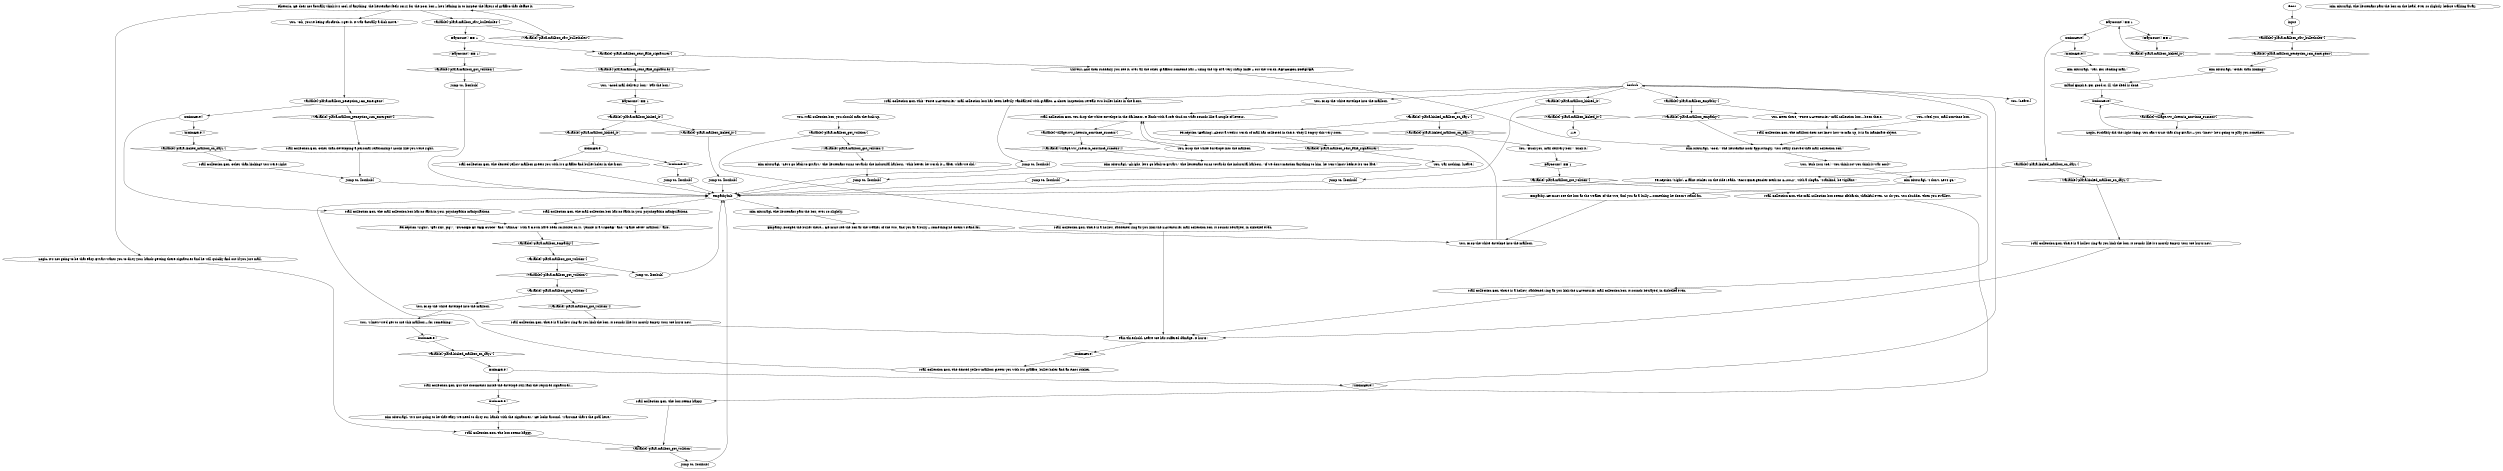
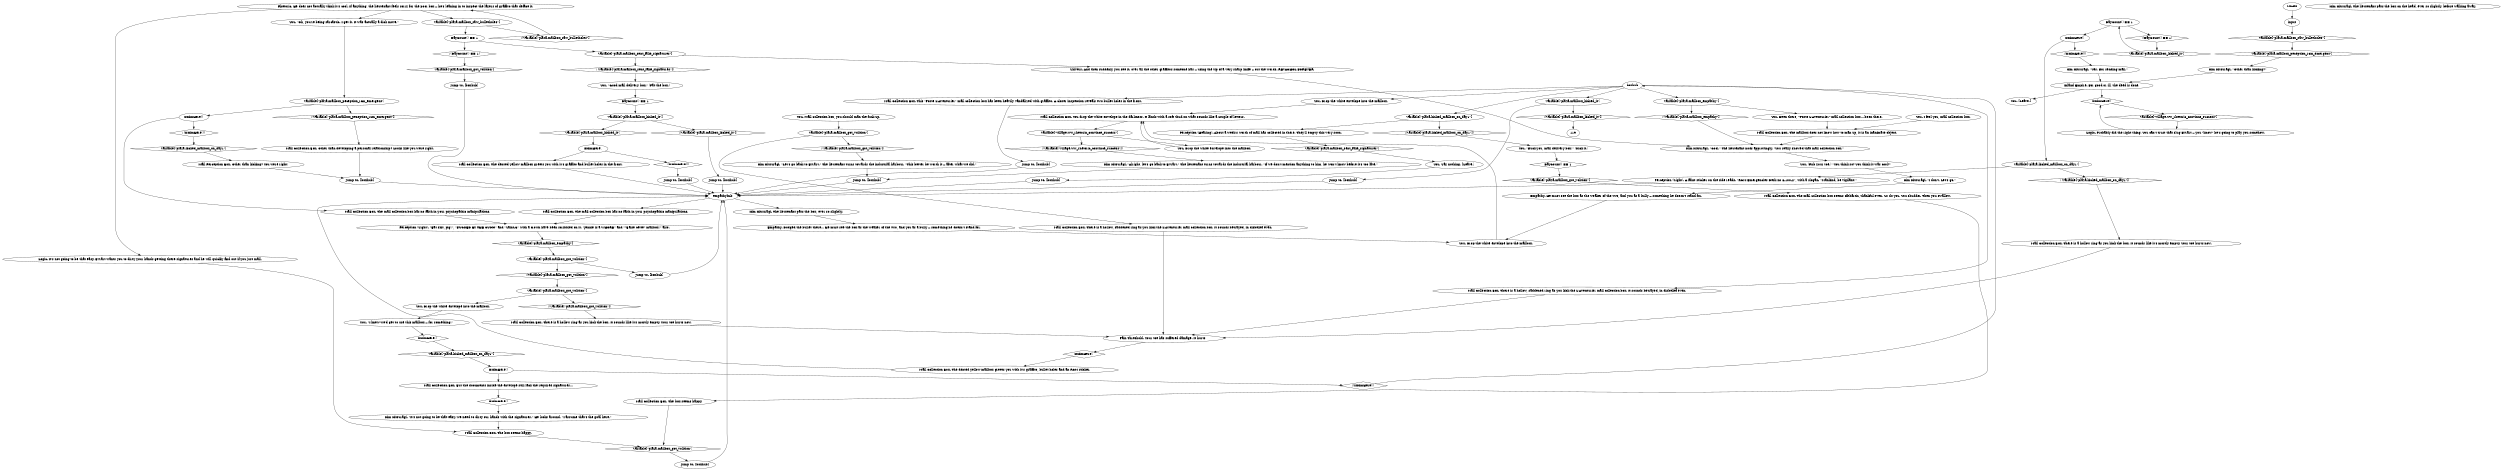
(2292, 7) -> (2292, 7)
(1898, 92) -> (2059, 94)
(1943, 117) -> (1943, 117)
(243, 165) -> (243, 165)
(1163, 338) -> (1163, 338)
